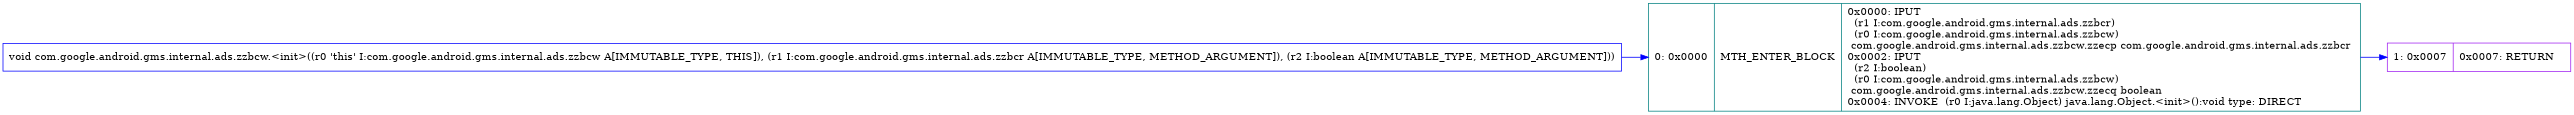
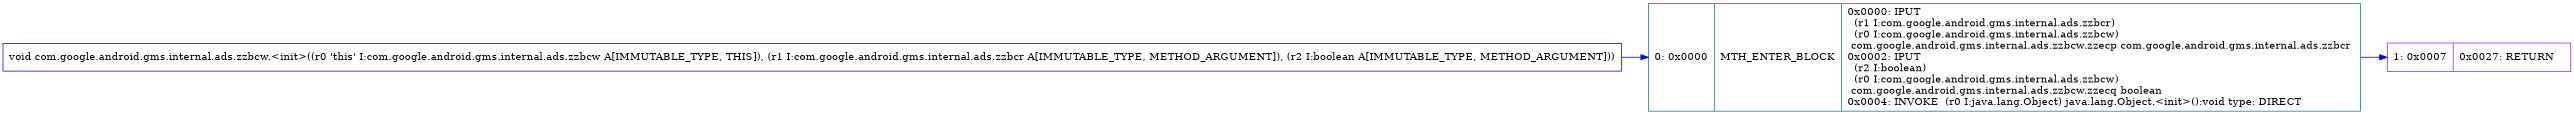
(2512, 57) -> (2512, 57)
